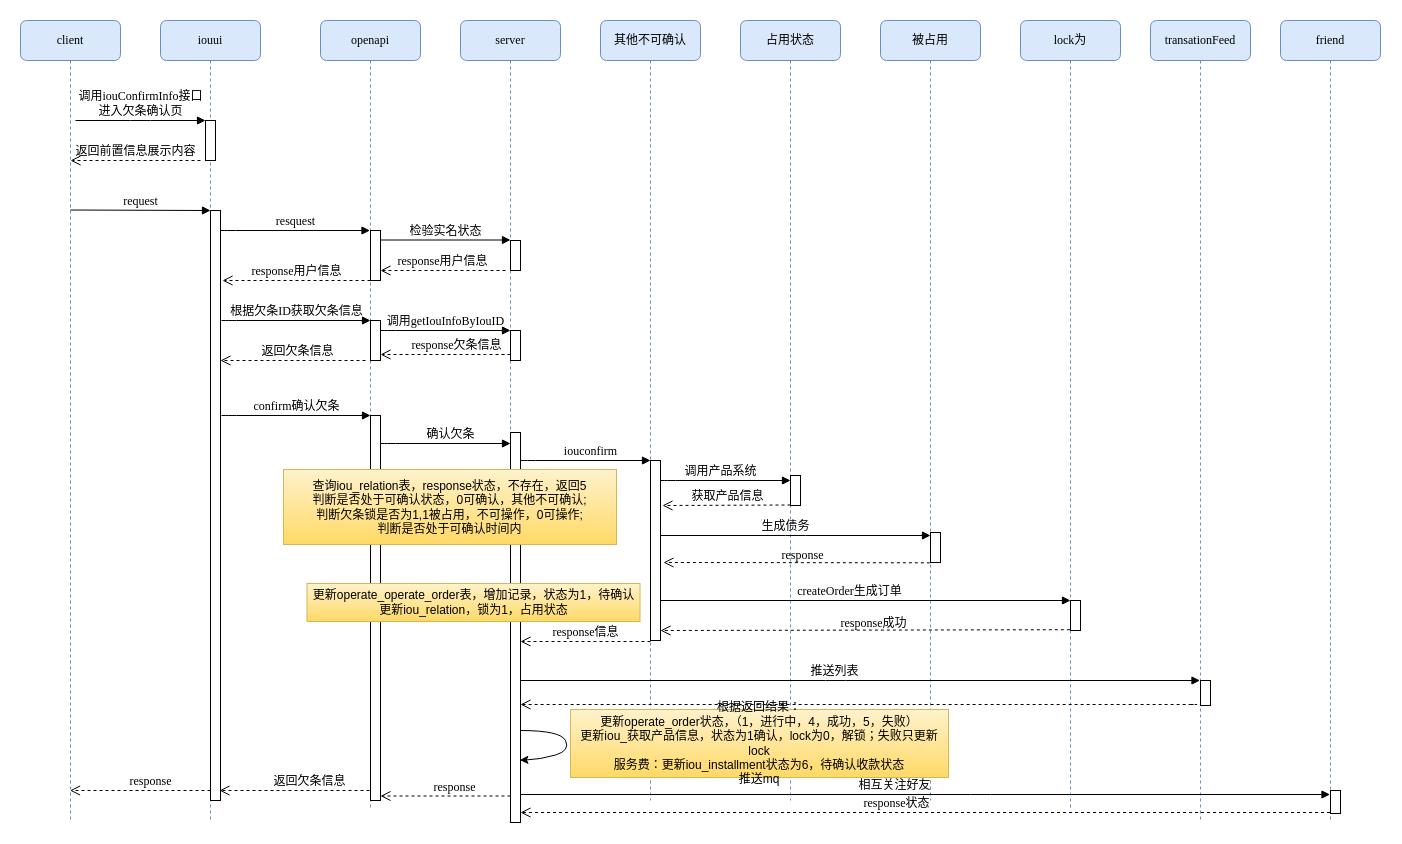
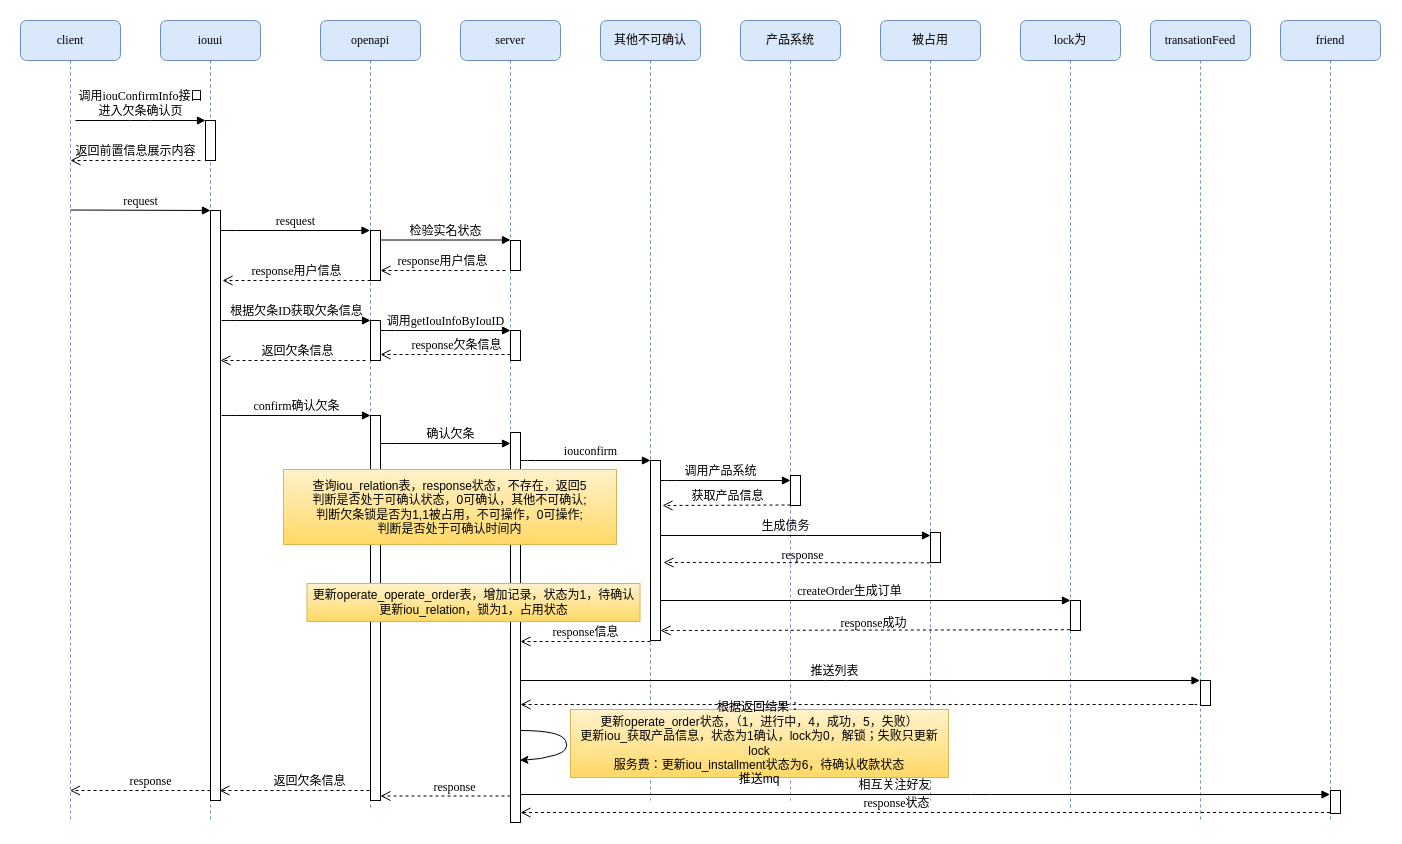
(791, 41) -> (791, 41)
